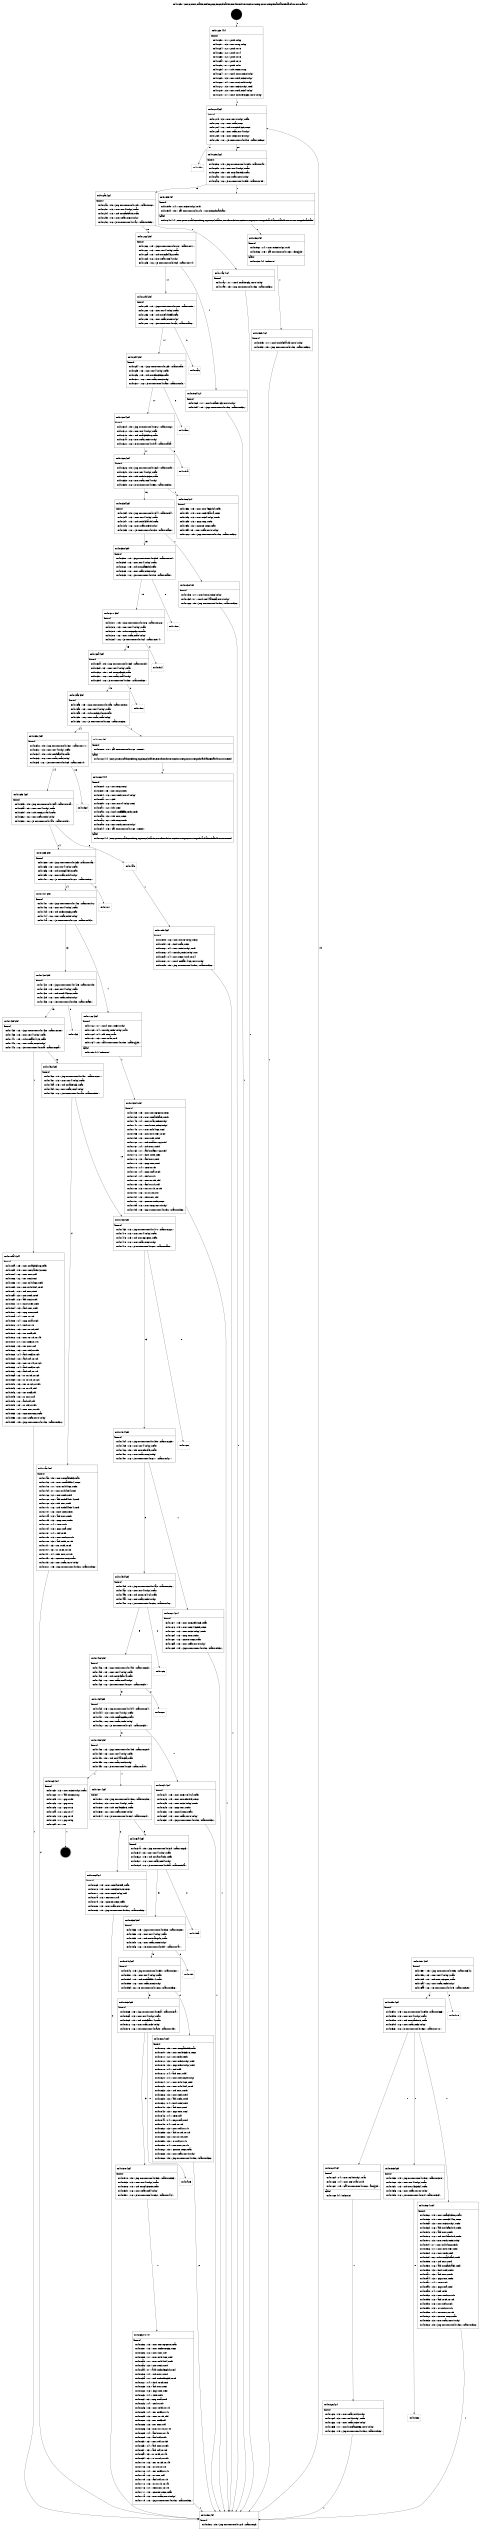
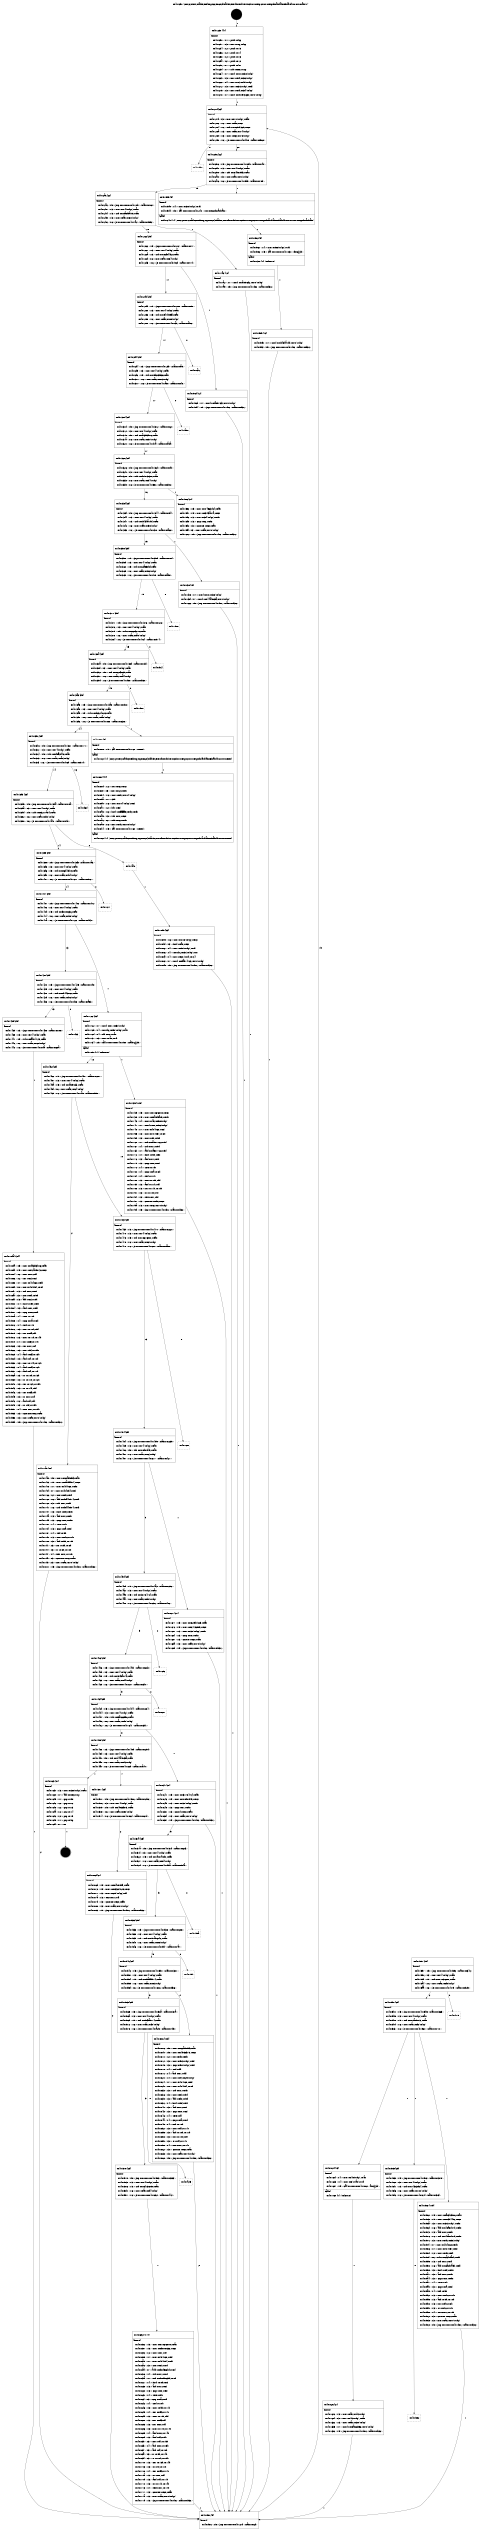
(183, 472) -> none
(52, 1057) -> (90, 1059)
(139, 1827) -> (171, 1829)
